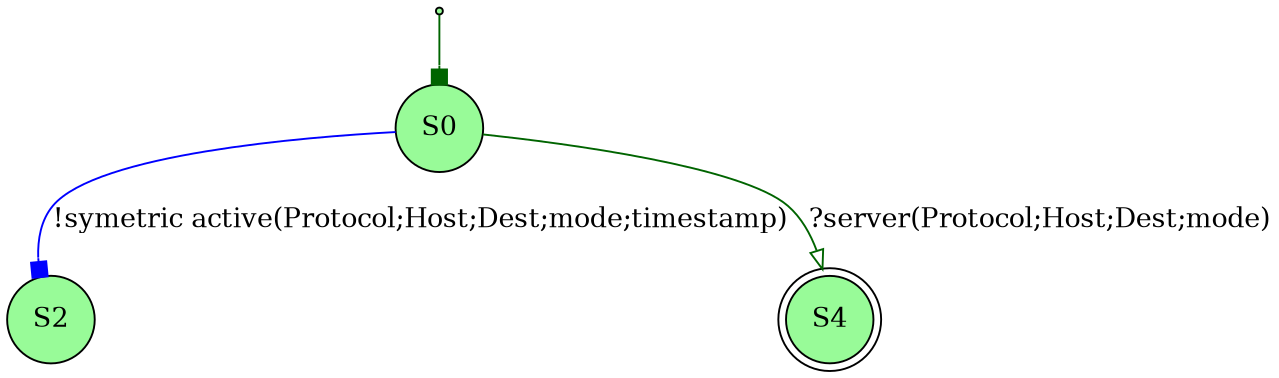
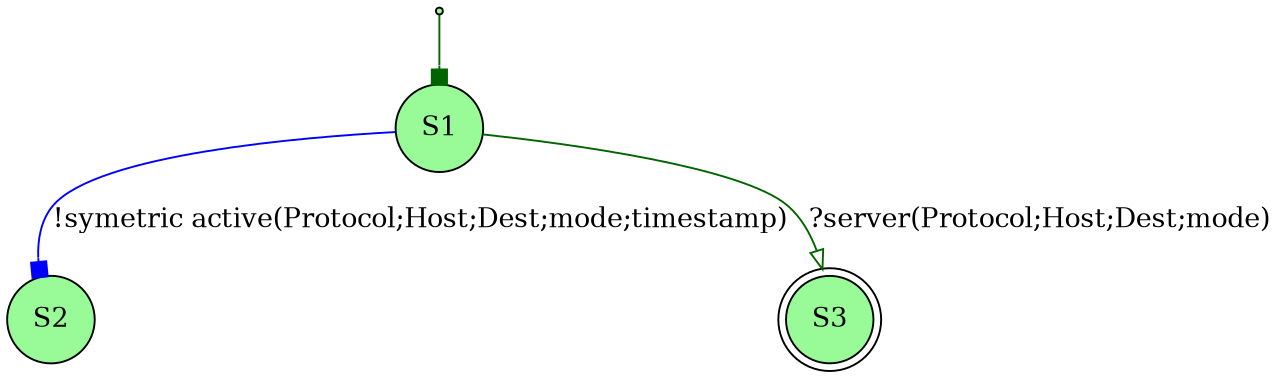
(439, 128) -> (439, 128)
(830, 320) -> (830, 320)
